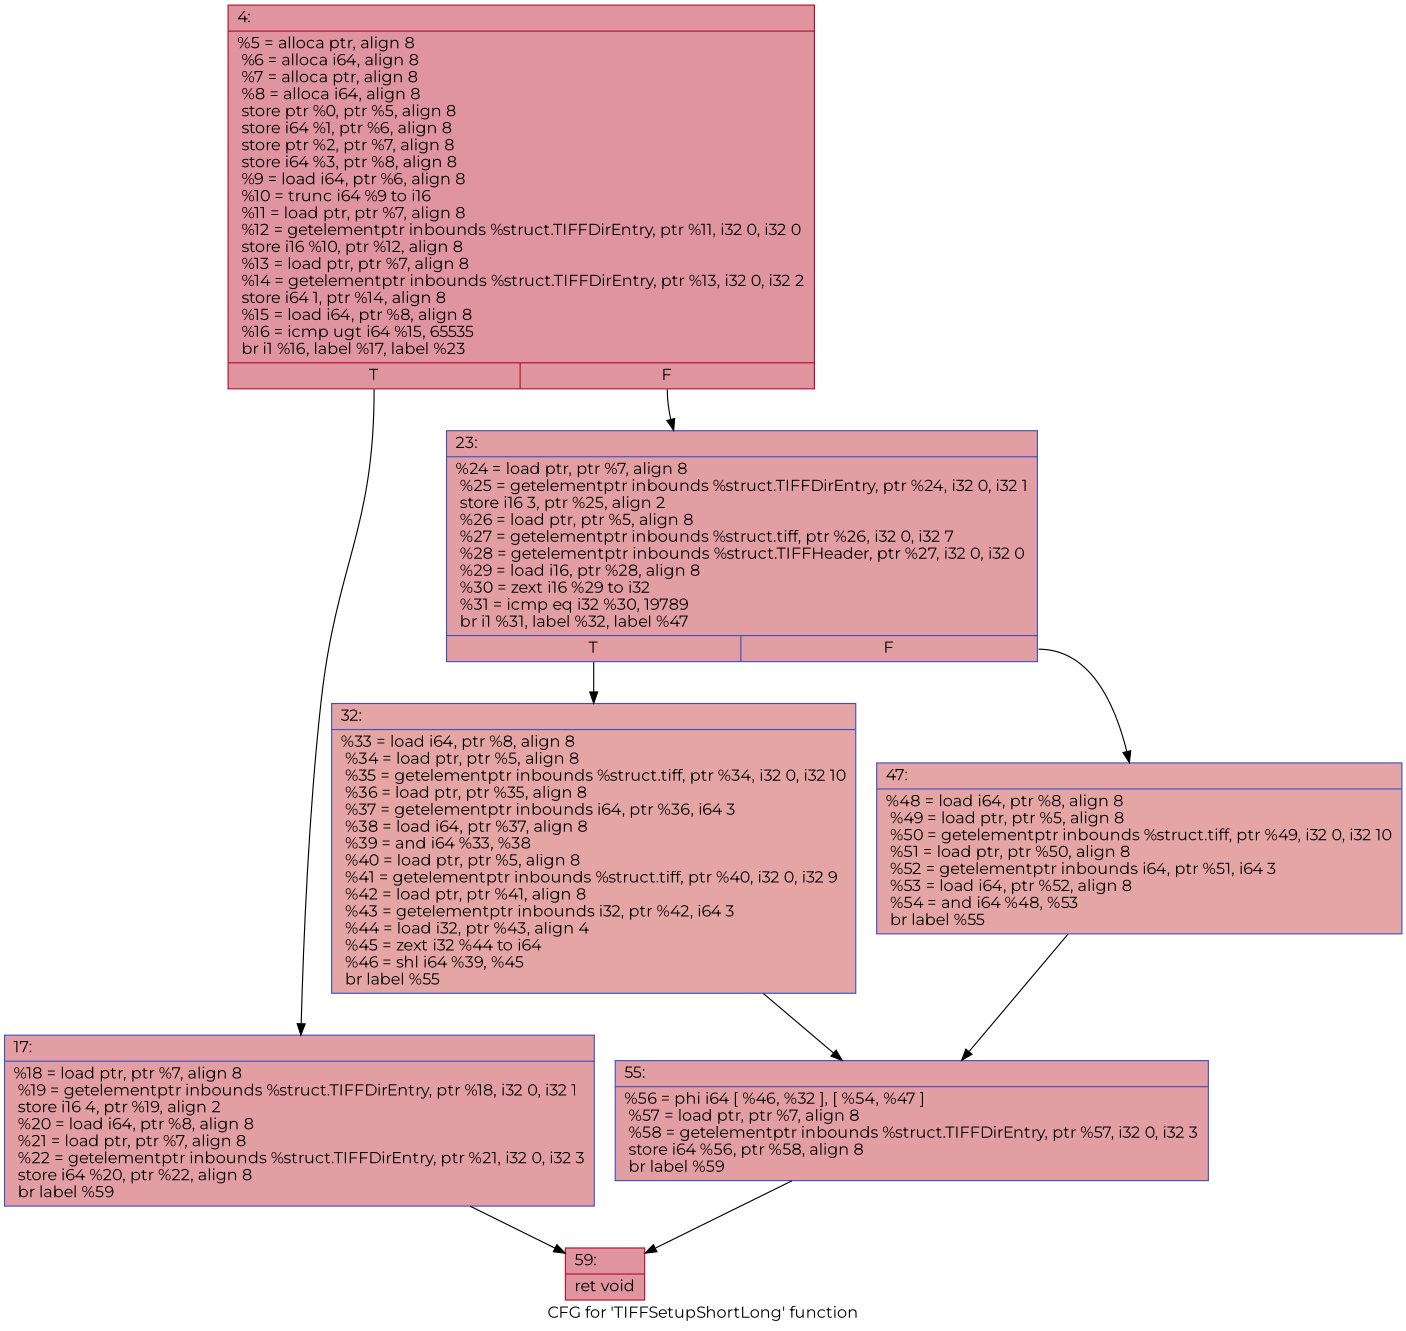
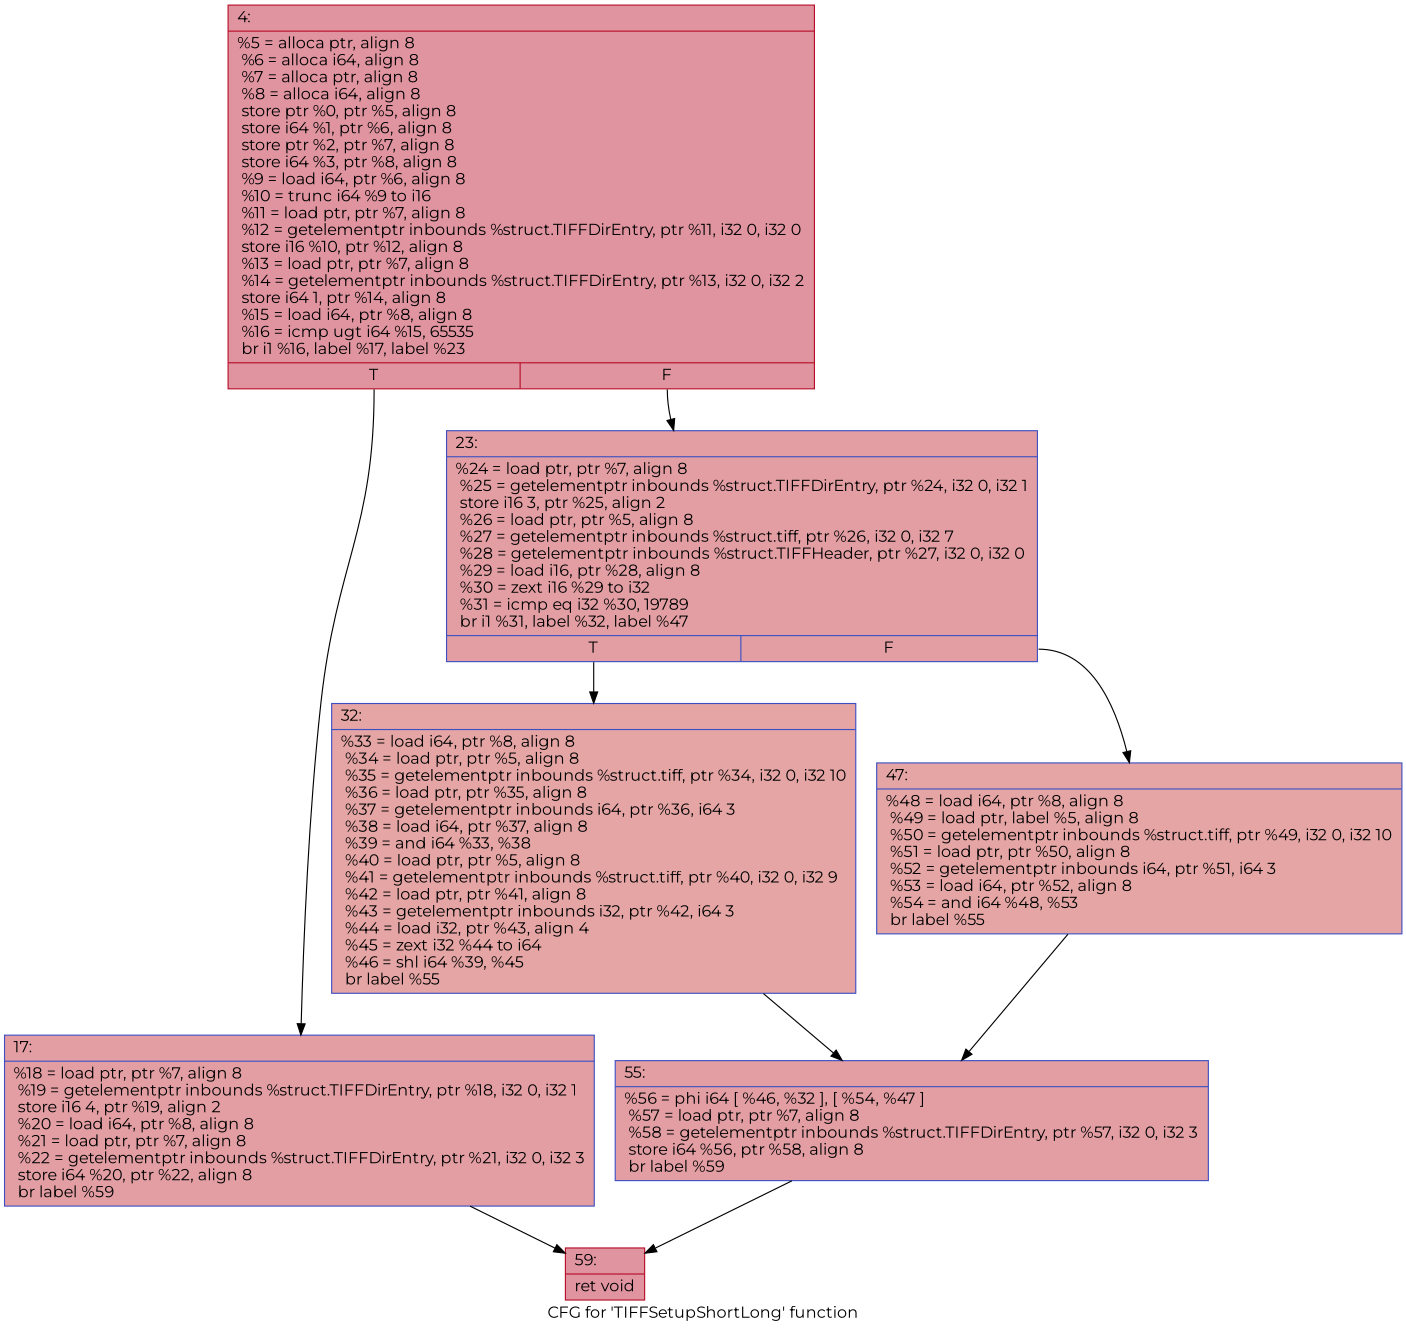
(1005, 818) -> (1013, 818)
